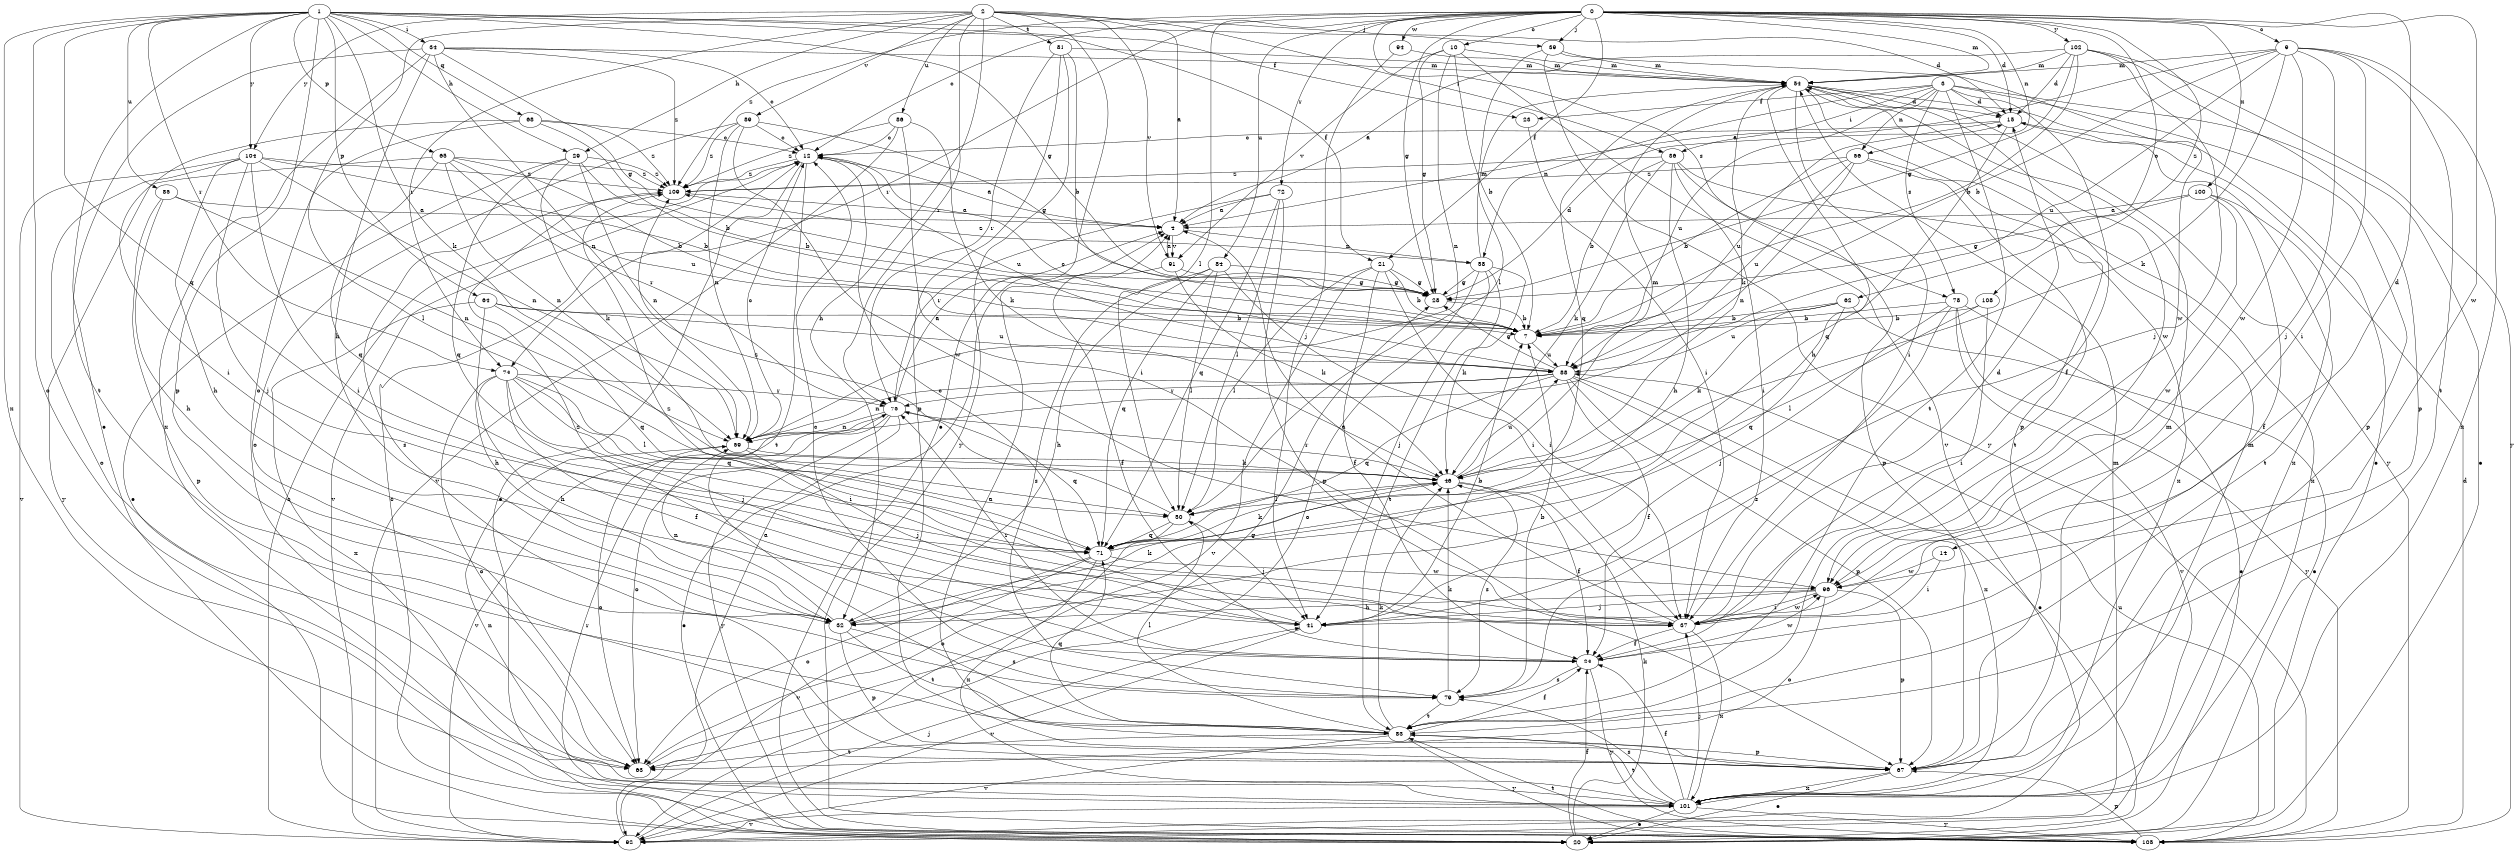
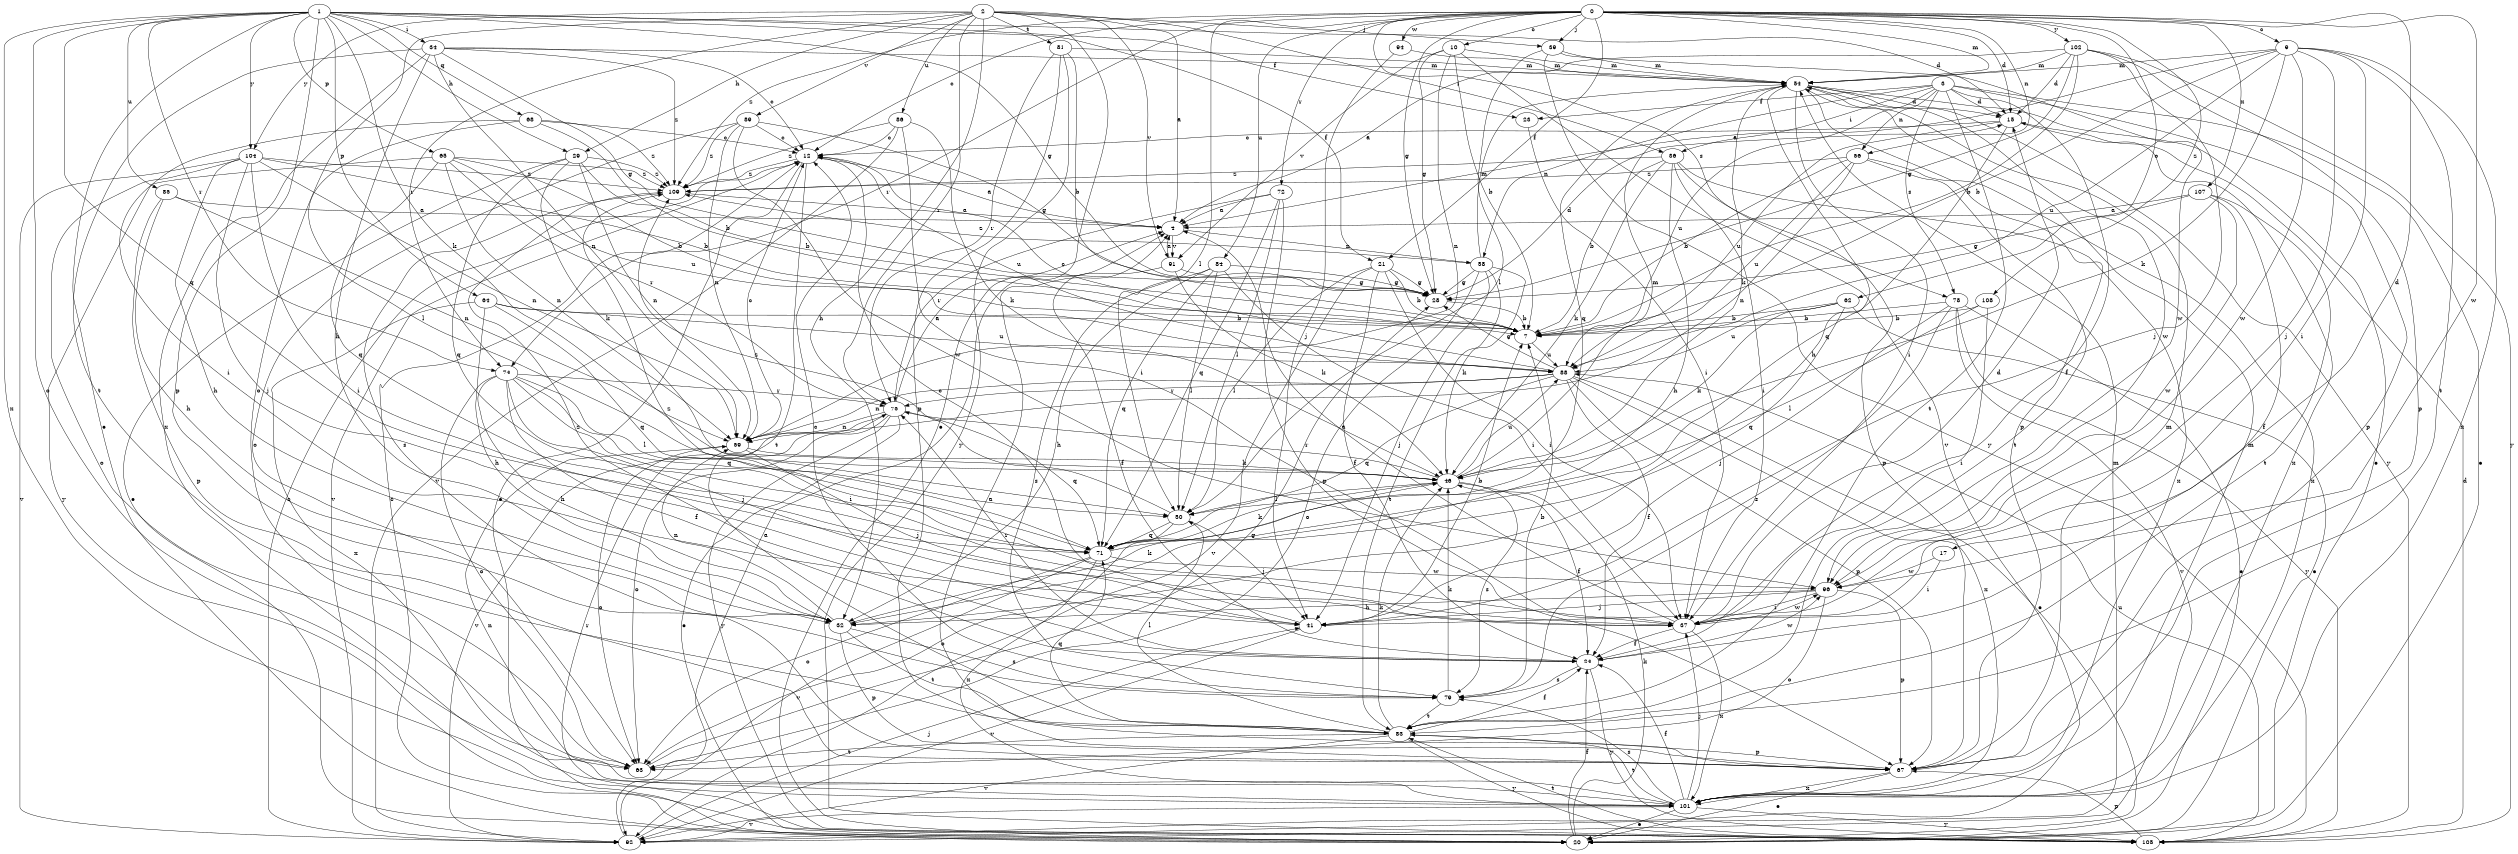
(2200, 192) -> (2200, 192)
(1943, 554) -> (1943, 554)
